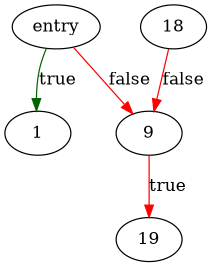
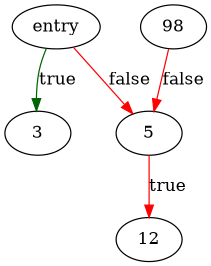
(174, 27) -> (174, 27)
(38, 133) -> (38, 133)
(149, 133) -> (149, 133)
(149, 240) -> (149, 240)
